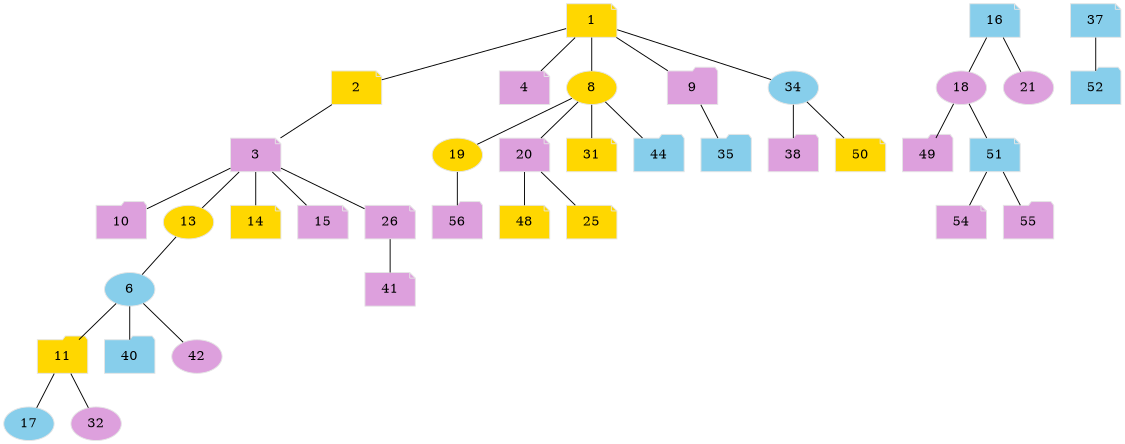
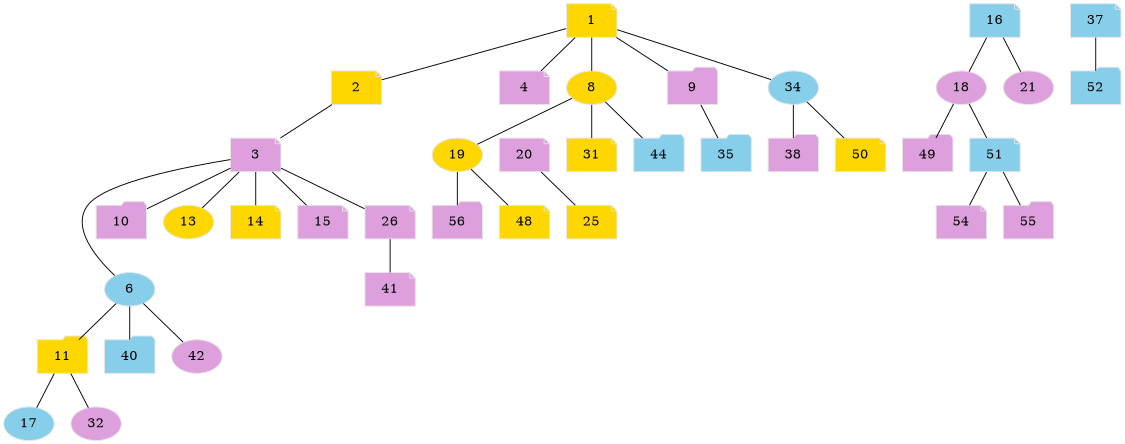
(560, 120) -> none
(525, 189) -> (490, 187)
(159, 256) -> (117, 187)
